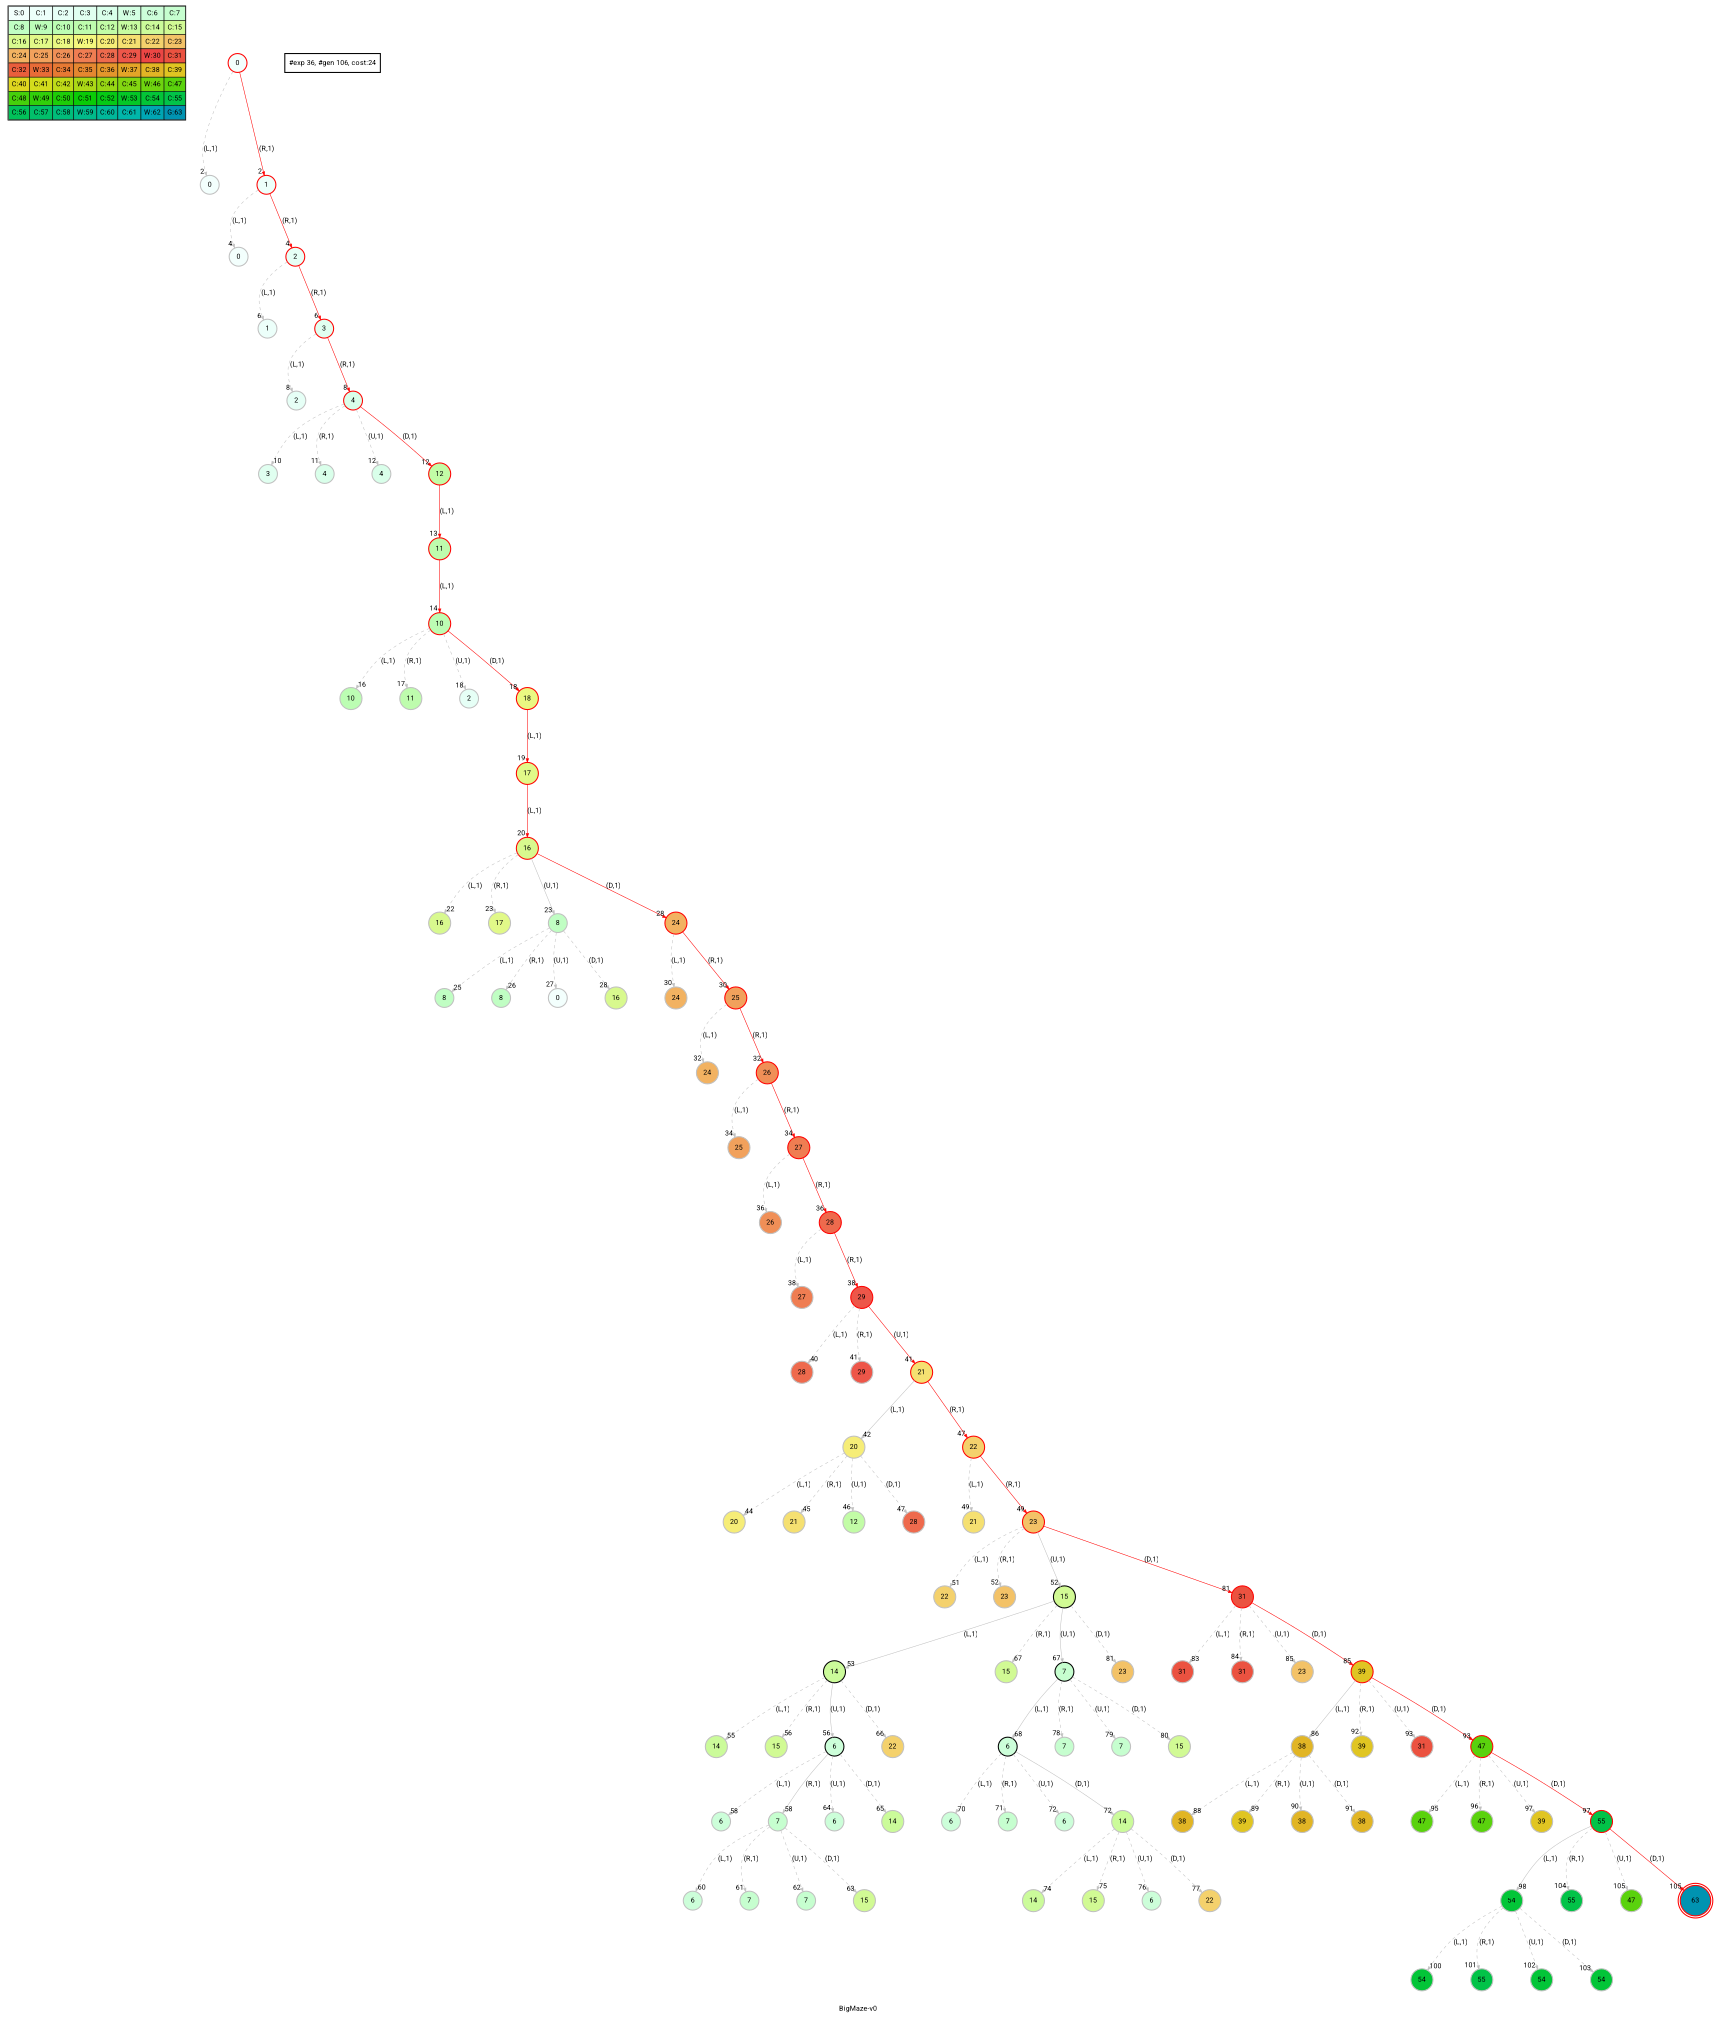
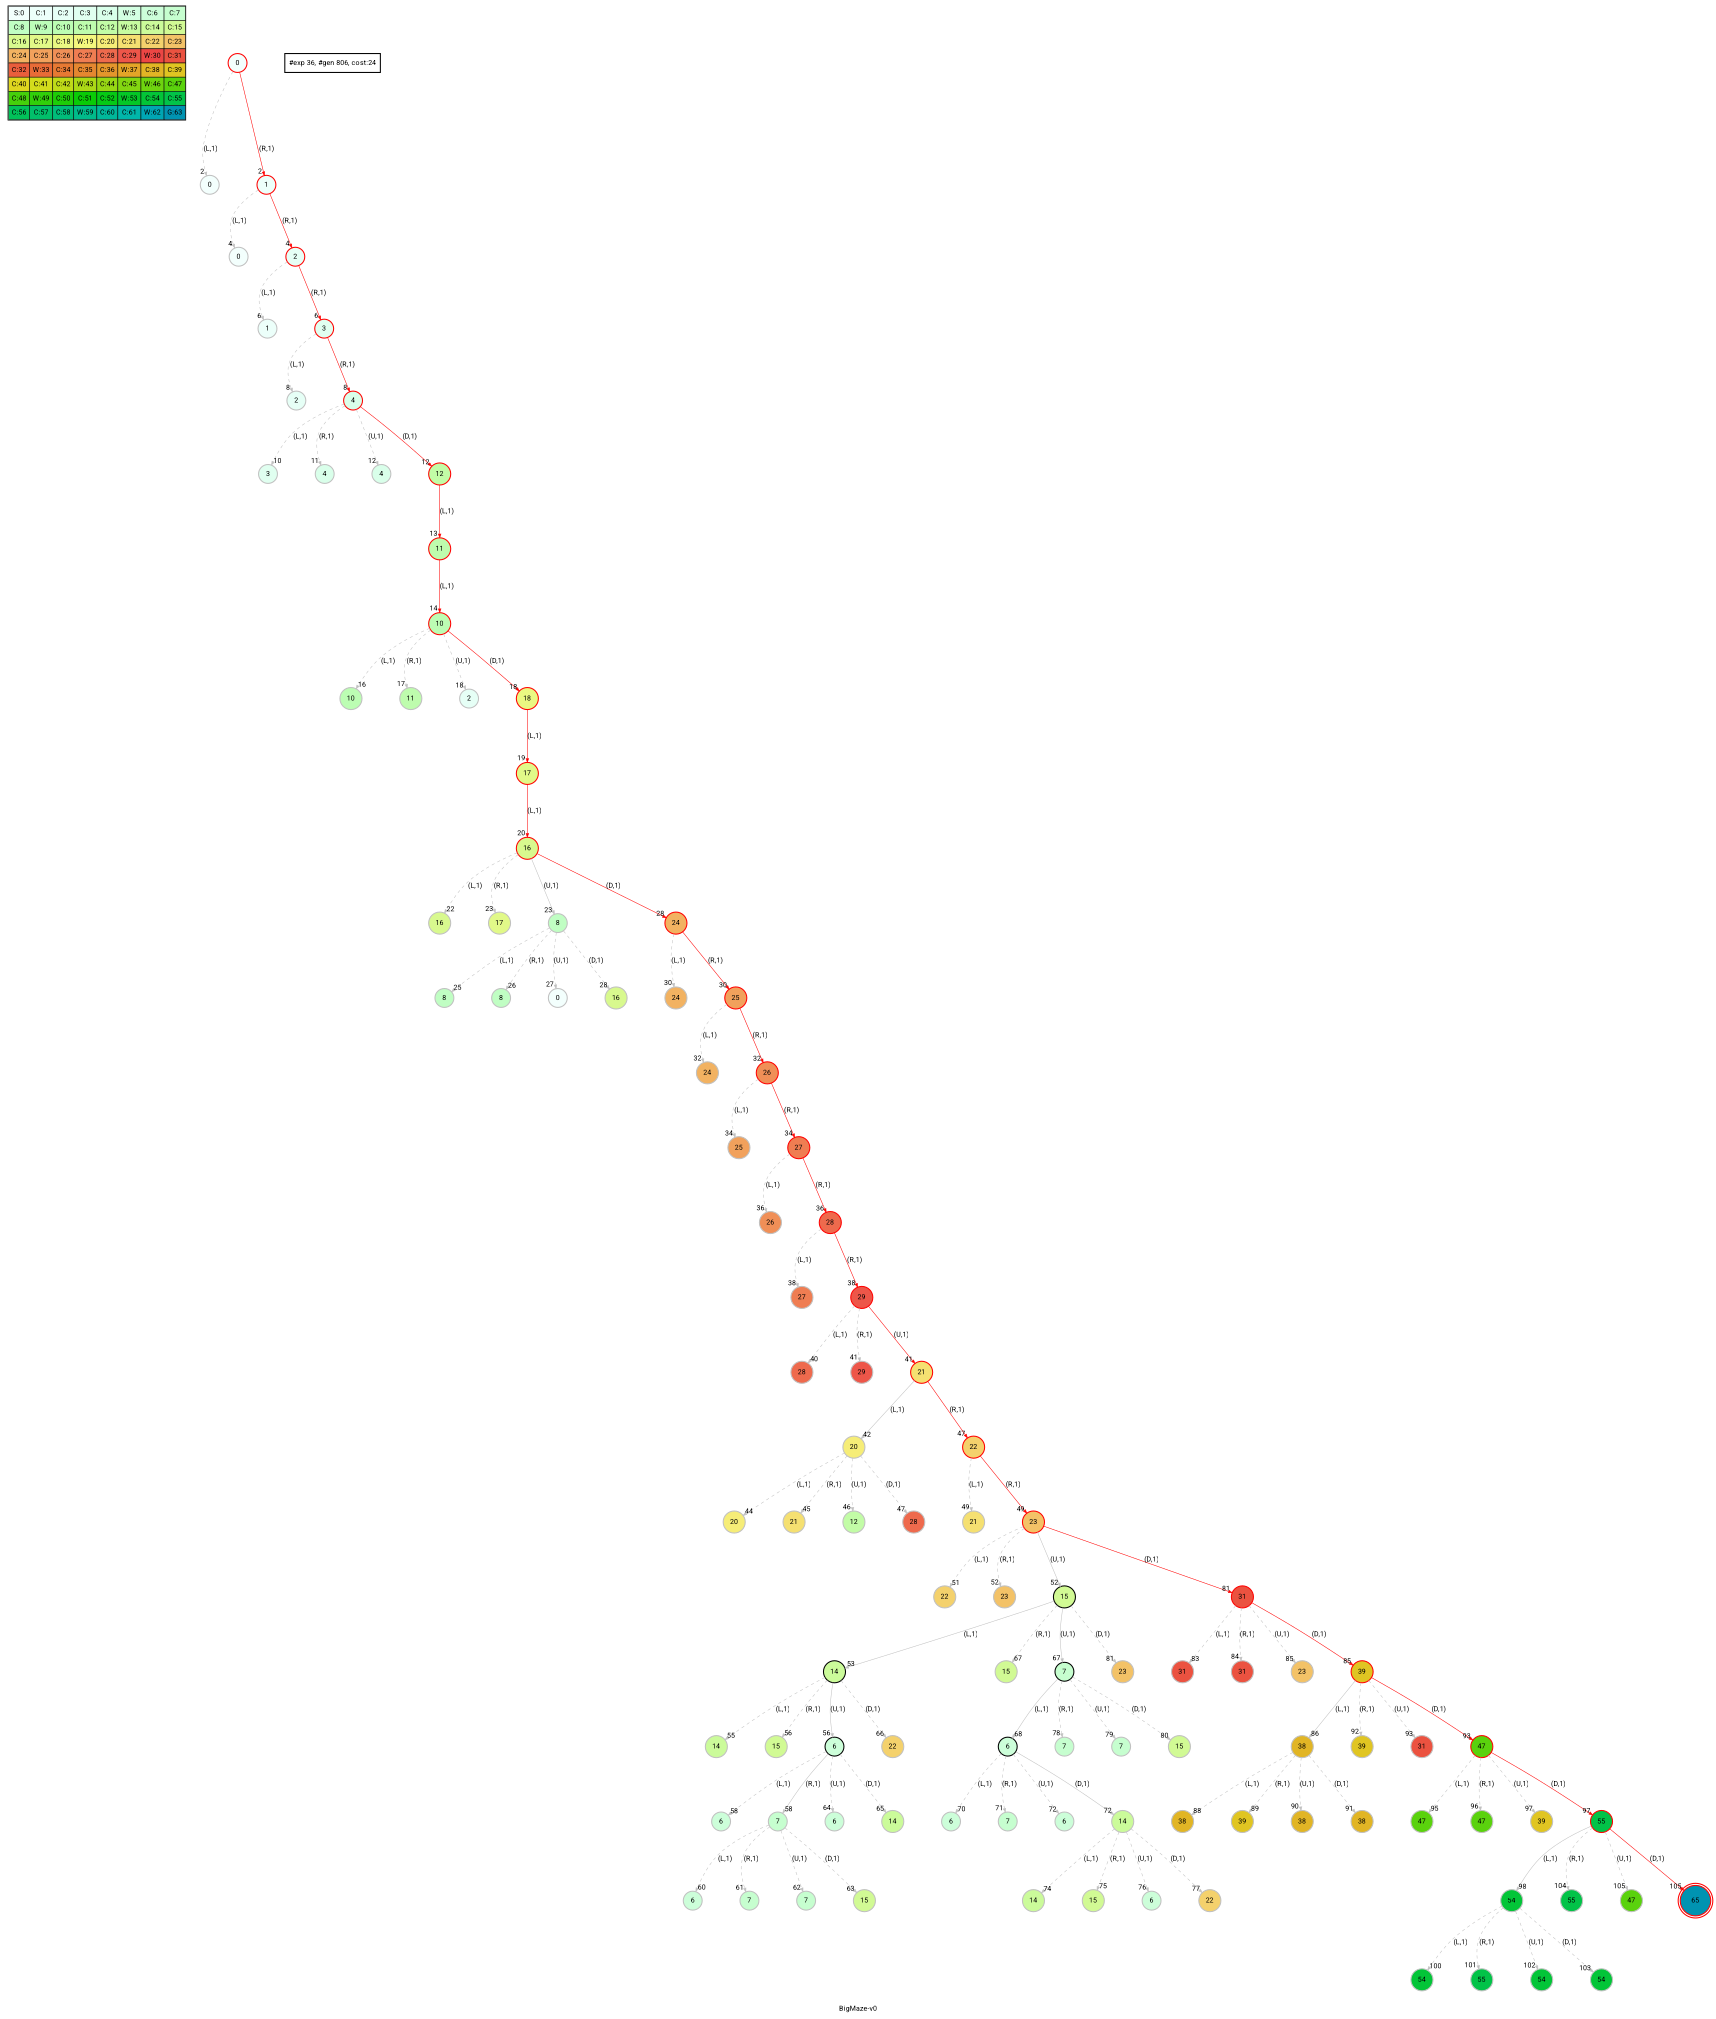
(333, 63) -> (333, 63)
(1695, 1901) -> (1695, 1901)
